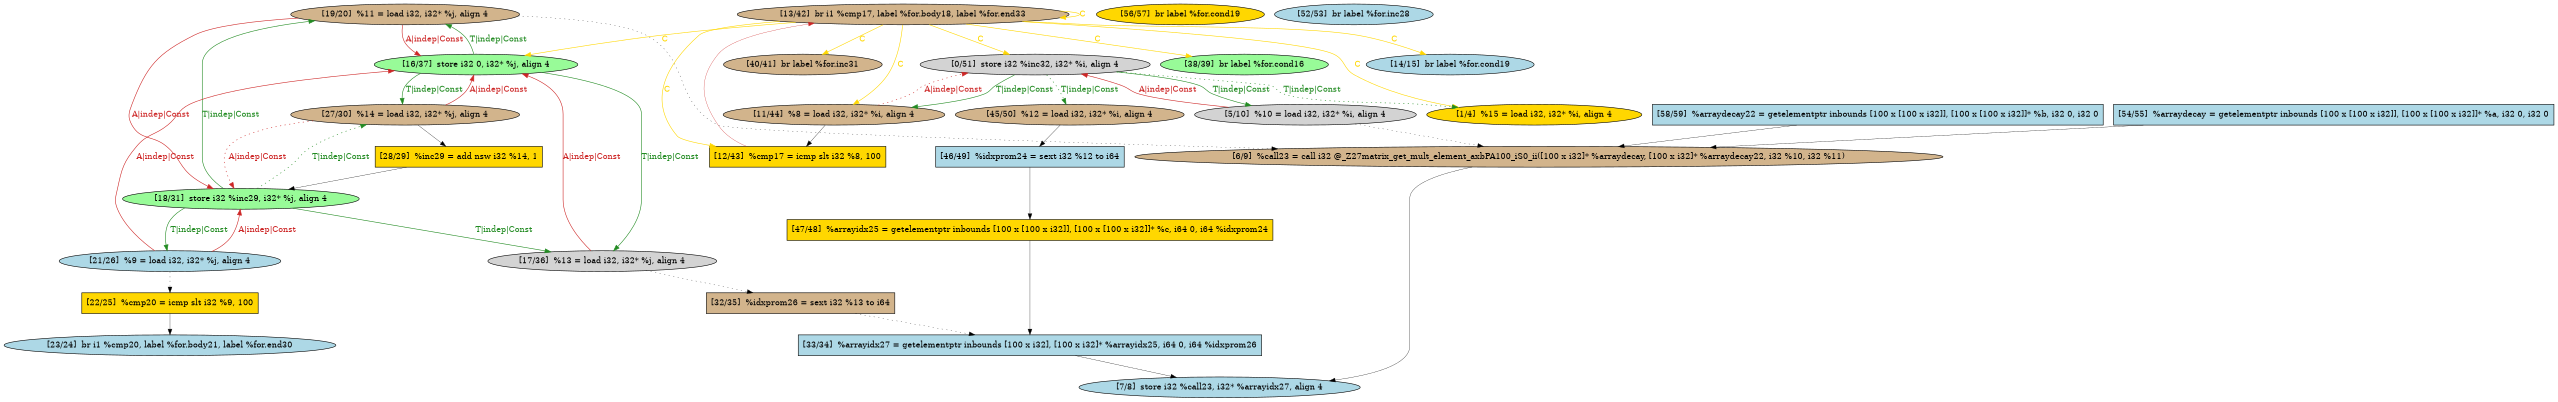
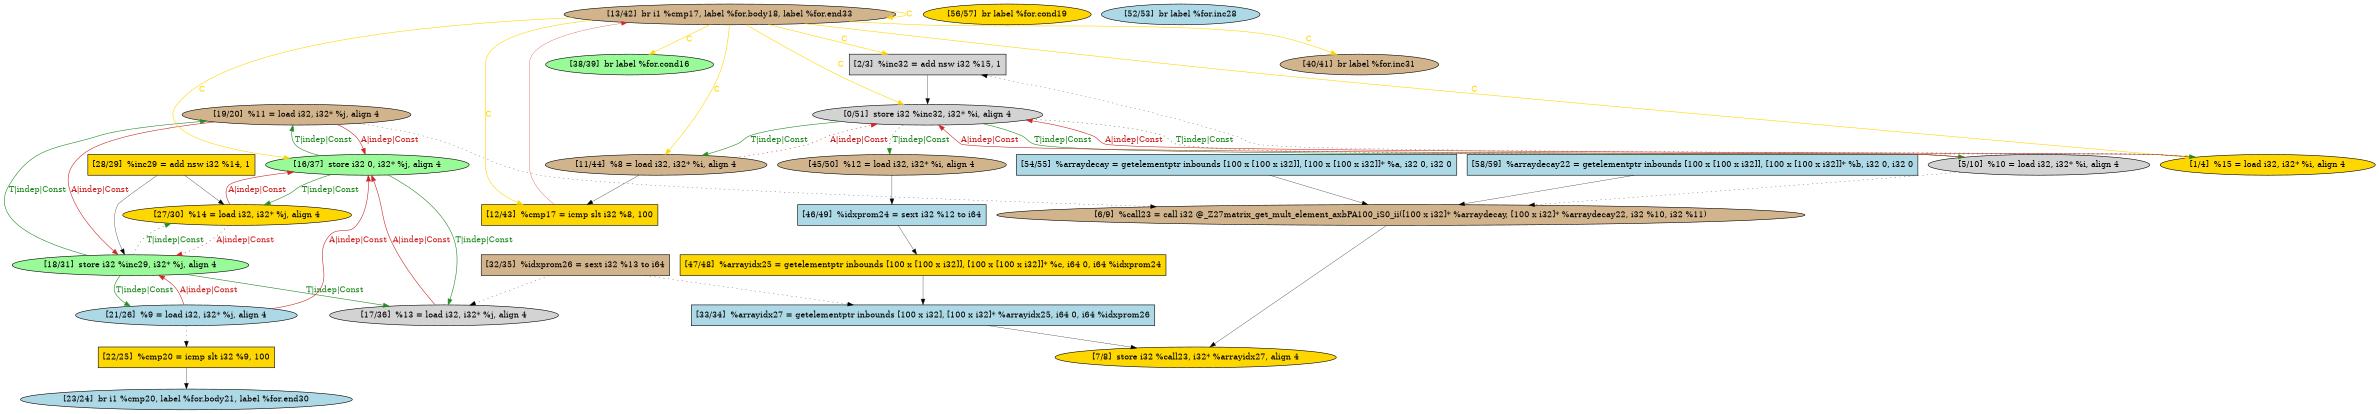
none -> (928, 65)
(1450, 65) -> none
(405, 115) -> (237, 215)
(430, 134) -> (202, 188)
none -> (1612, 152)
(697, 281) -> (512, 289)
(1220, 387) -> (1196, 357)
